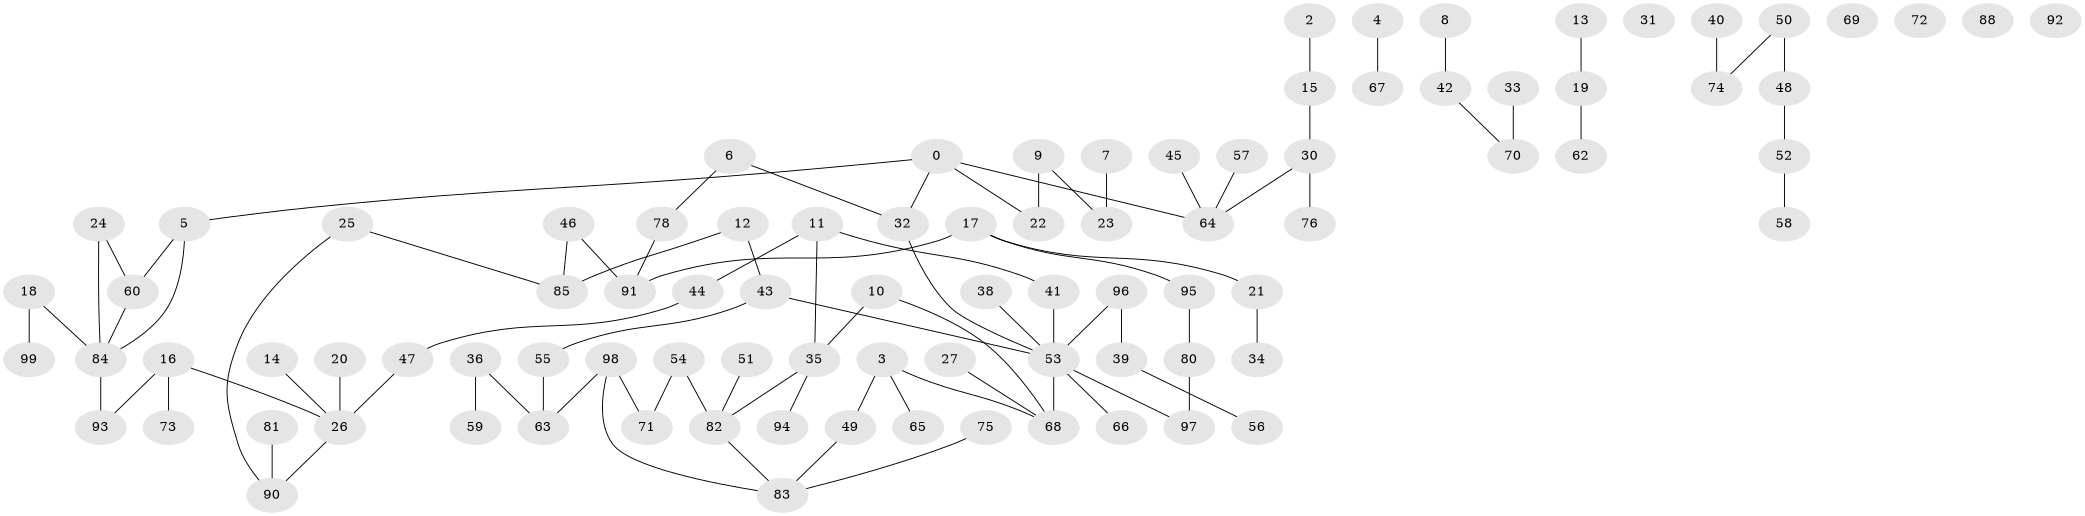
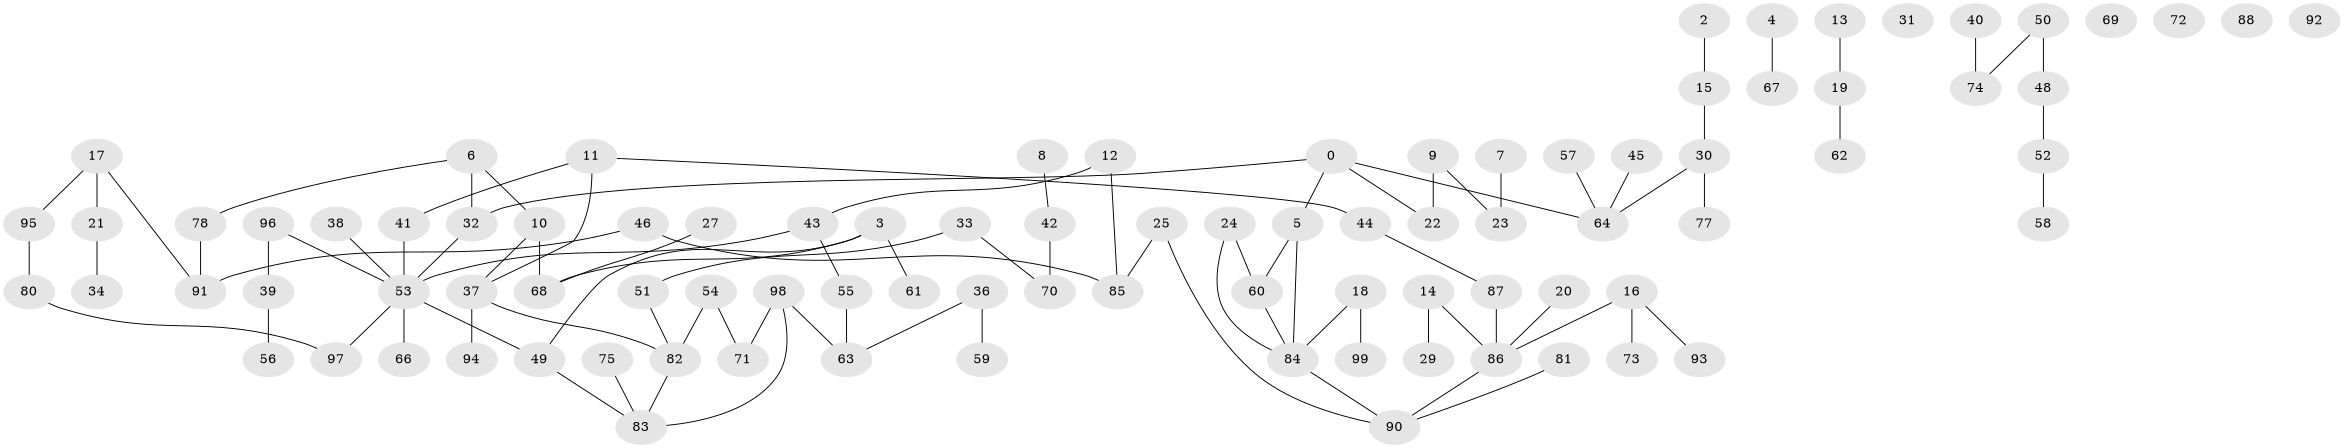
none -> (506, 190)
(1310, 224) -> (1704, 224)
none -> (838, 253)
(408, 360) -> (1496, 292)
(815, 360) -> (472, 292)
none -> (1429, 360)
(101, 394) -> (1344, 394)
(1054, 394) -> (465, 322)
(340, 428) -> (1496, 360)
(918, 428) -> (914, 292)
